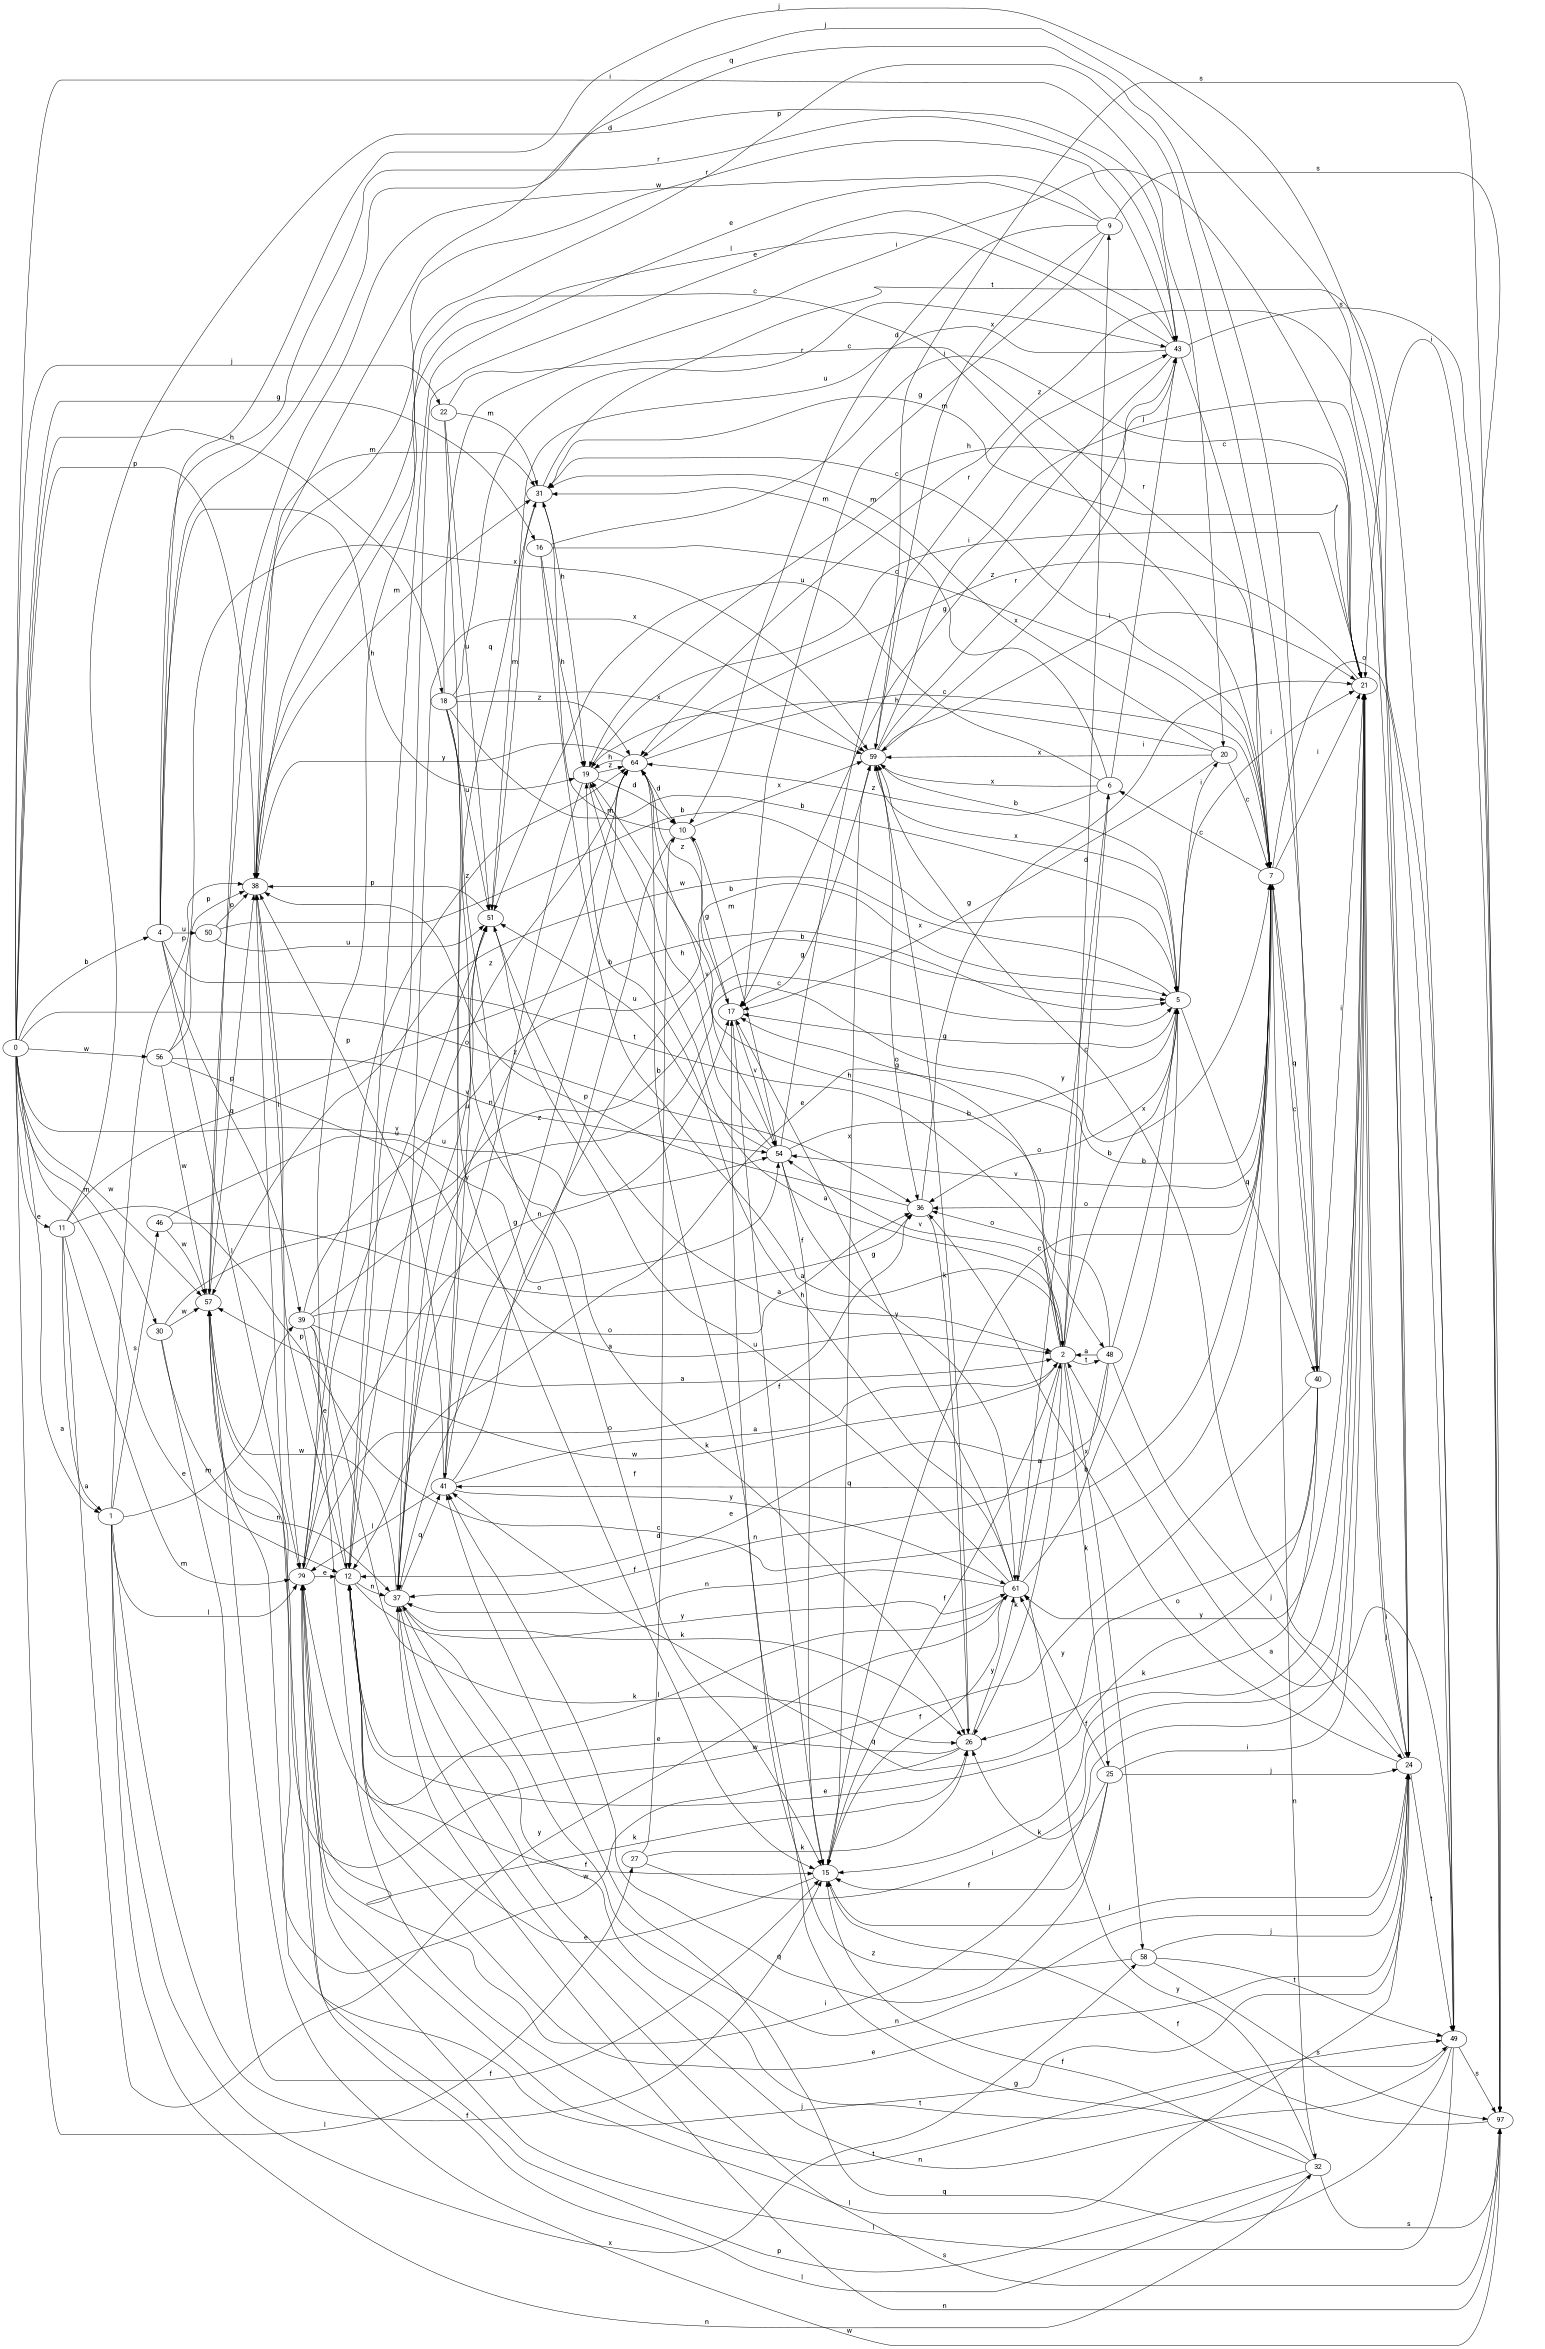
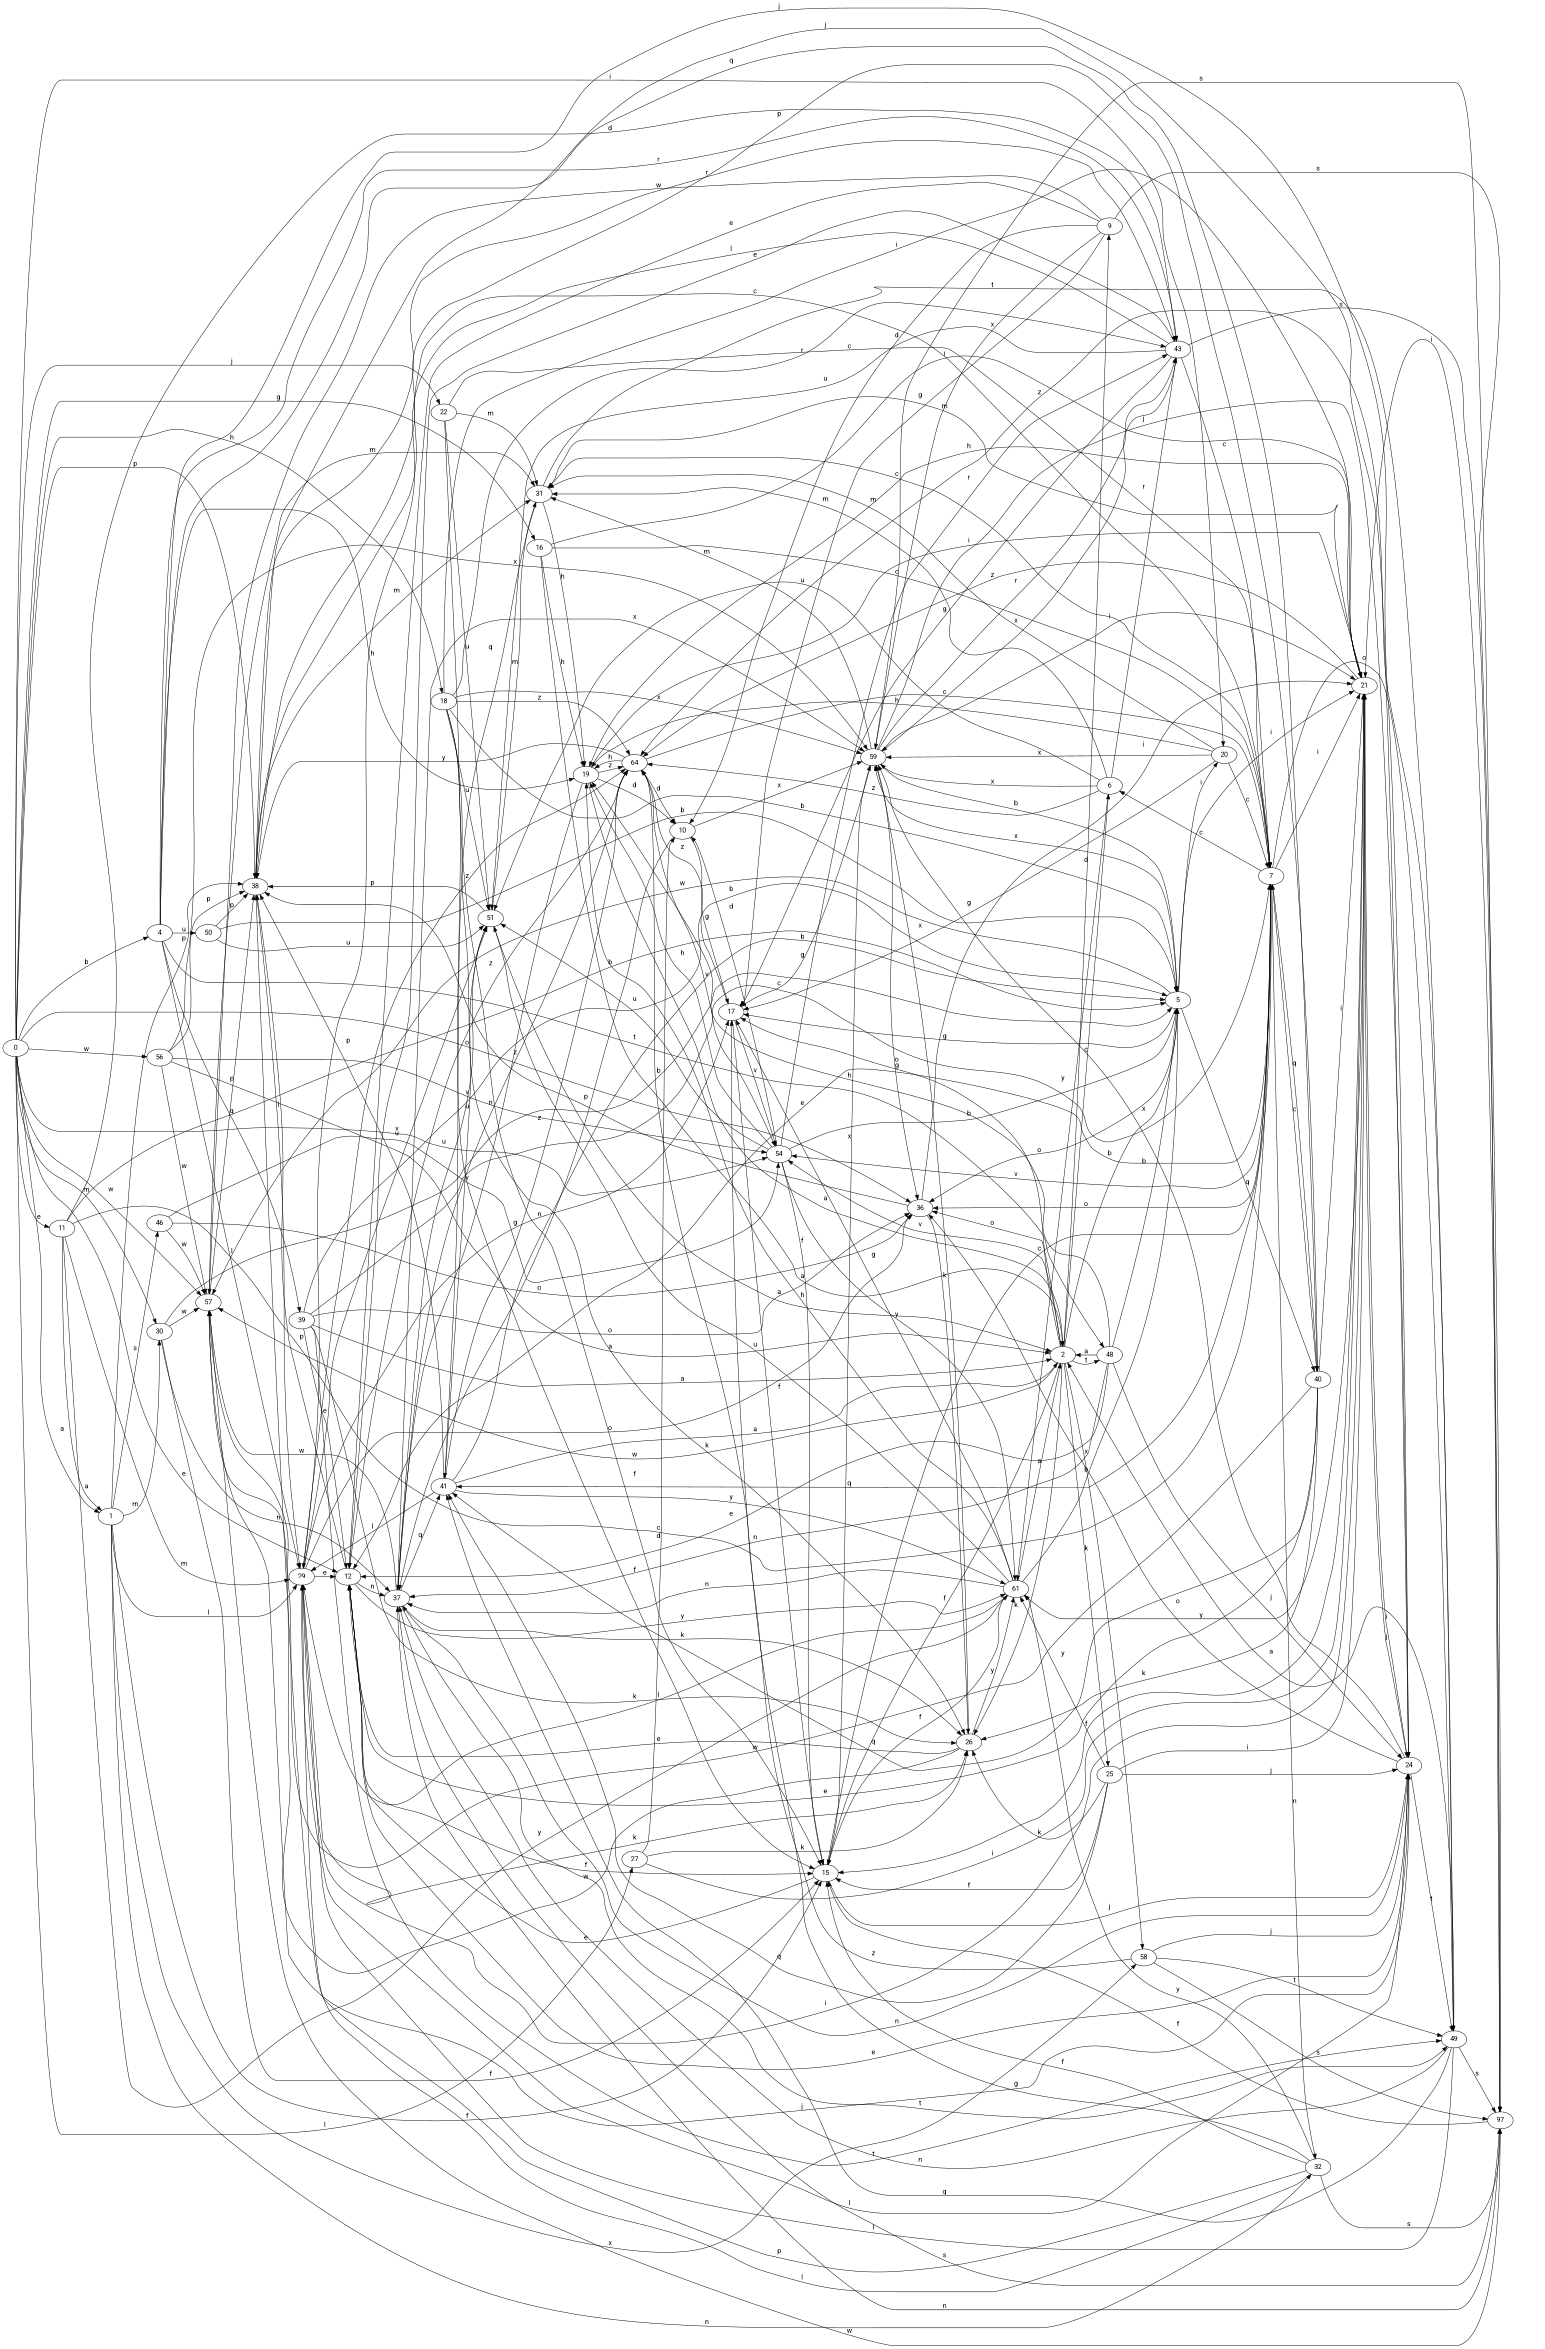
(561, 711) -> (756, 578)
(731, 907) -> (731, 907)
(235, 1459) -> (157, 1432)
